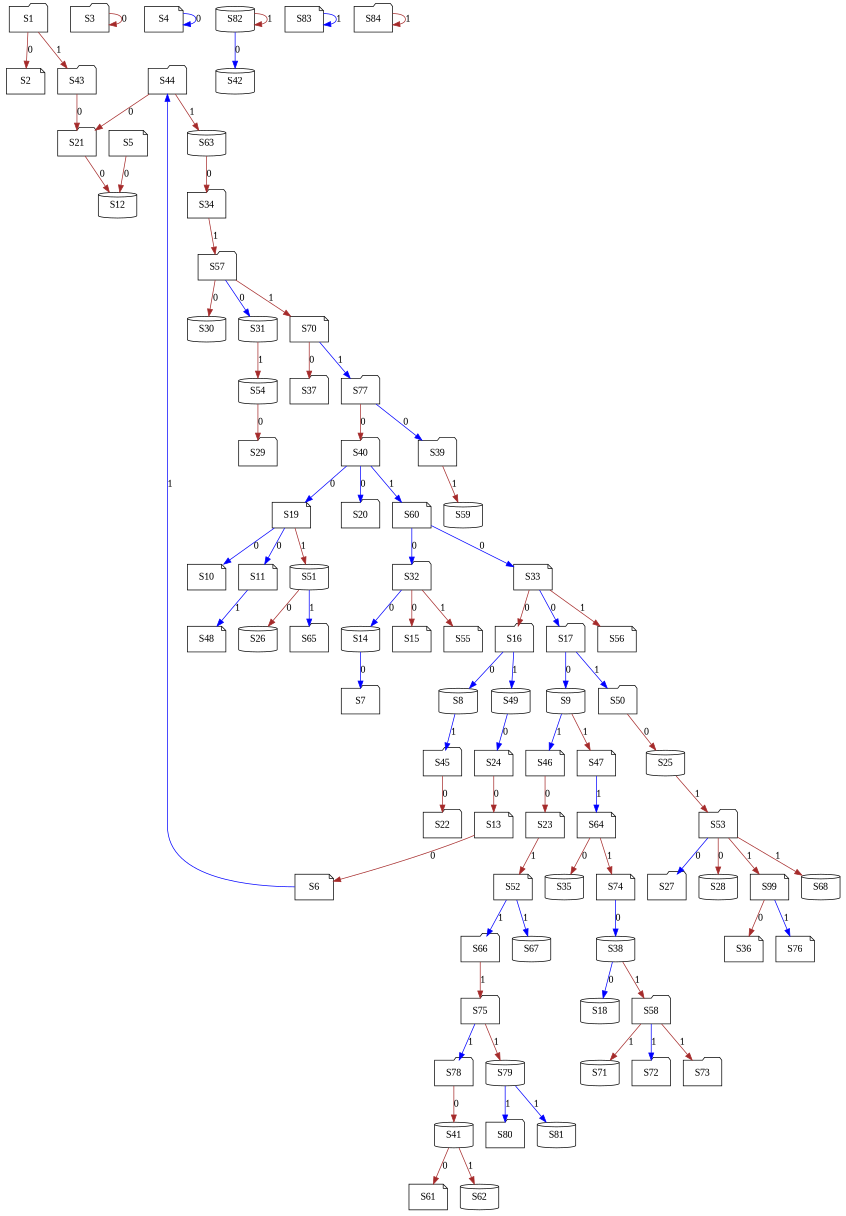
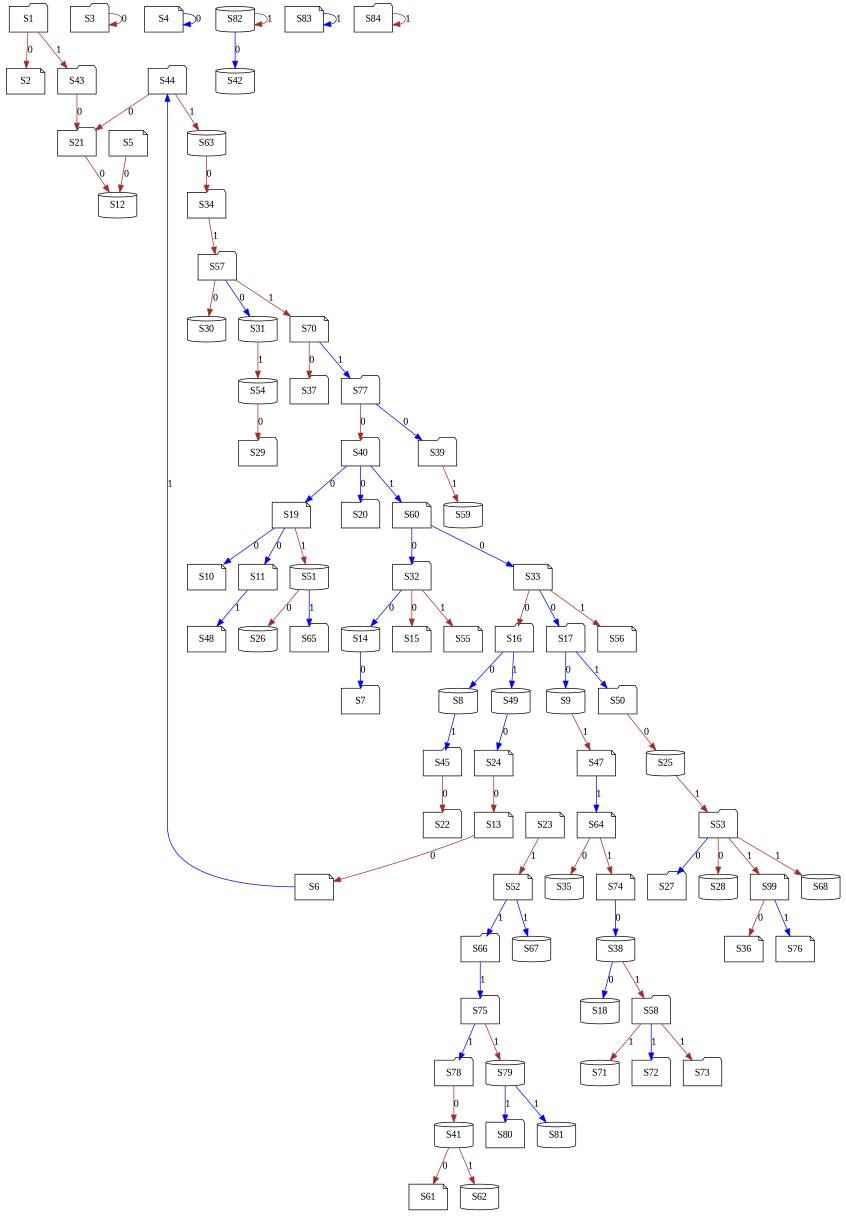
(545, 763) -> none
(480, 976) -> (480, 976)
